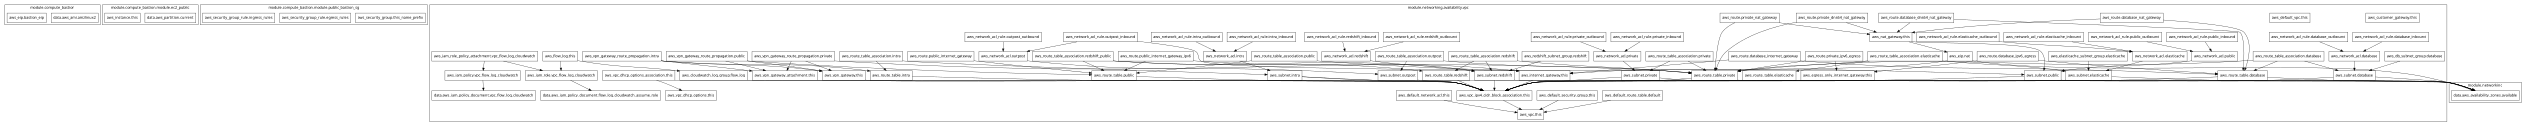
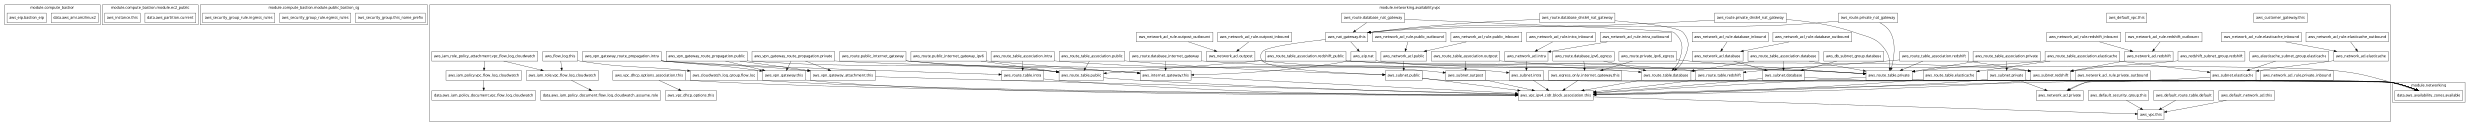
(1628, 65) -> (2032, 85)
(1323, 68) -> (1022, 67)
